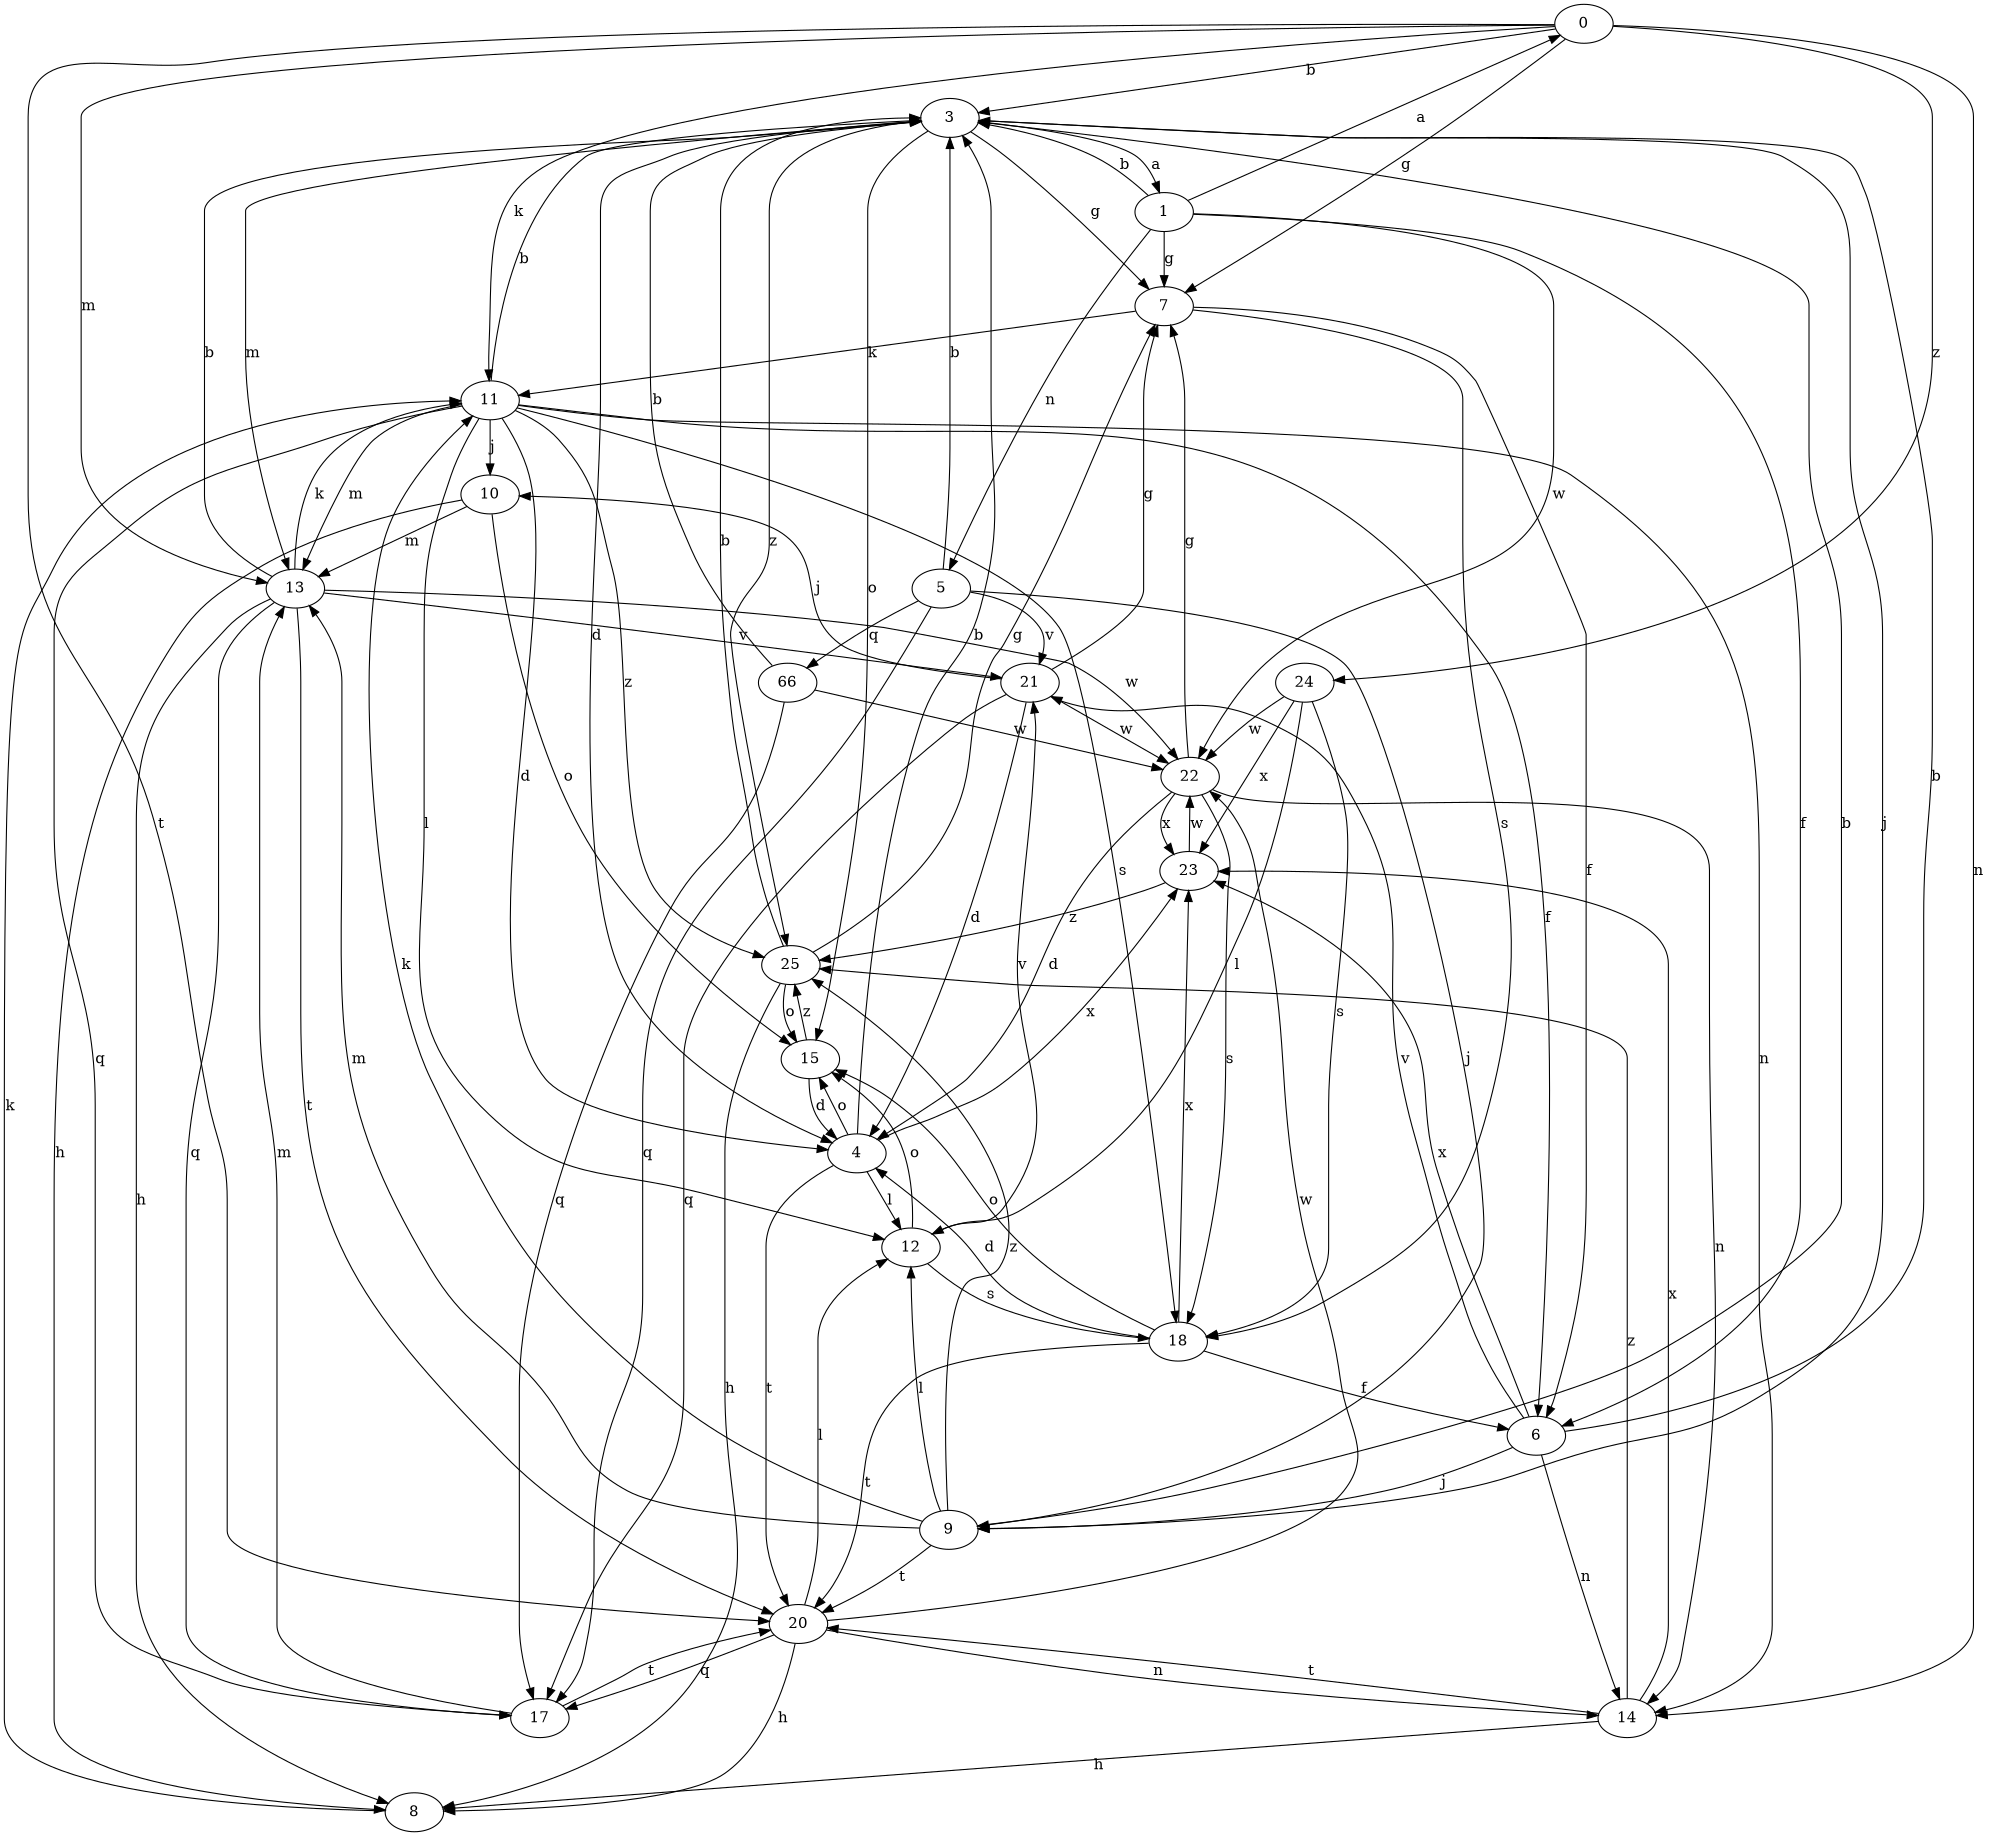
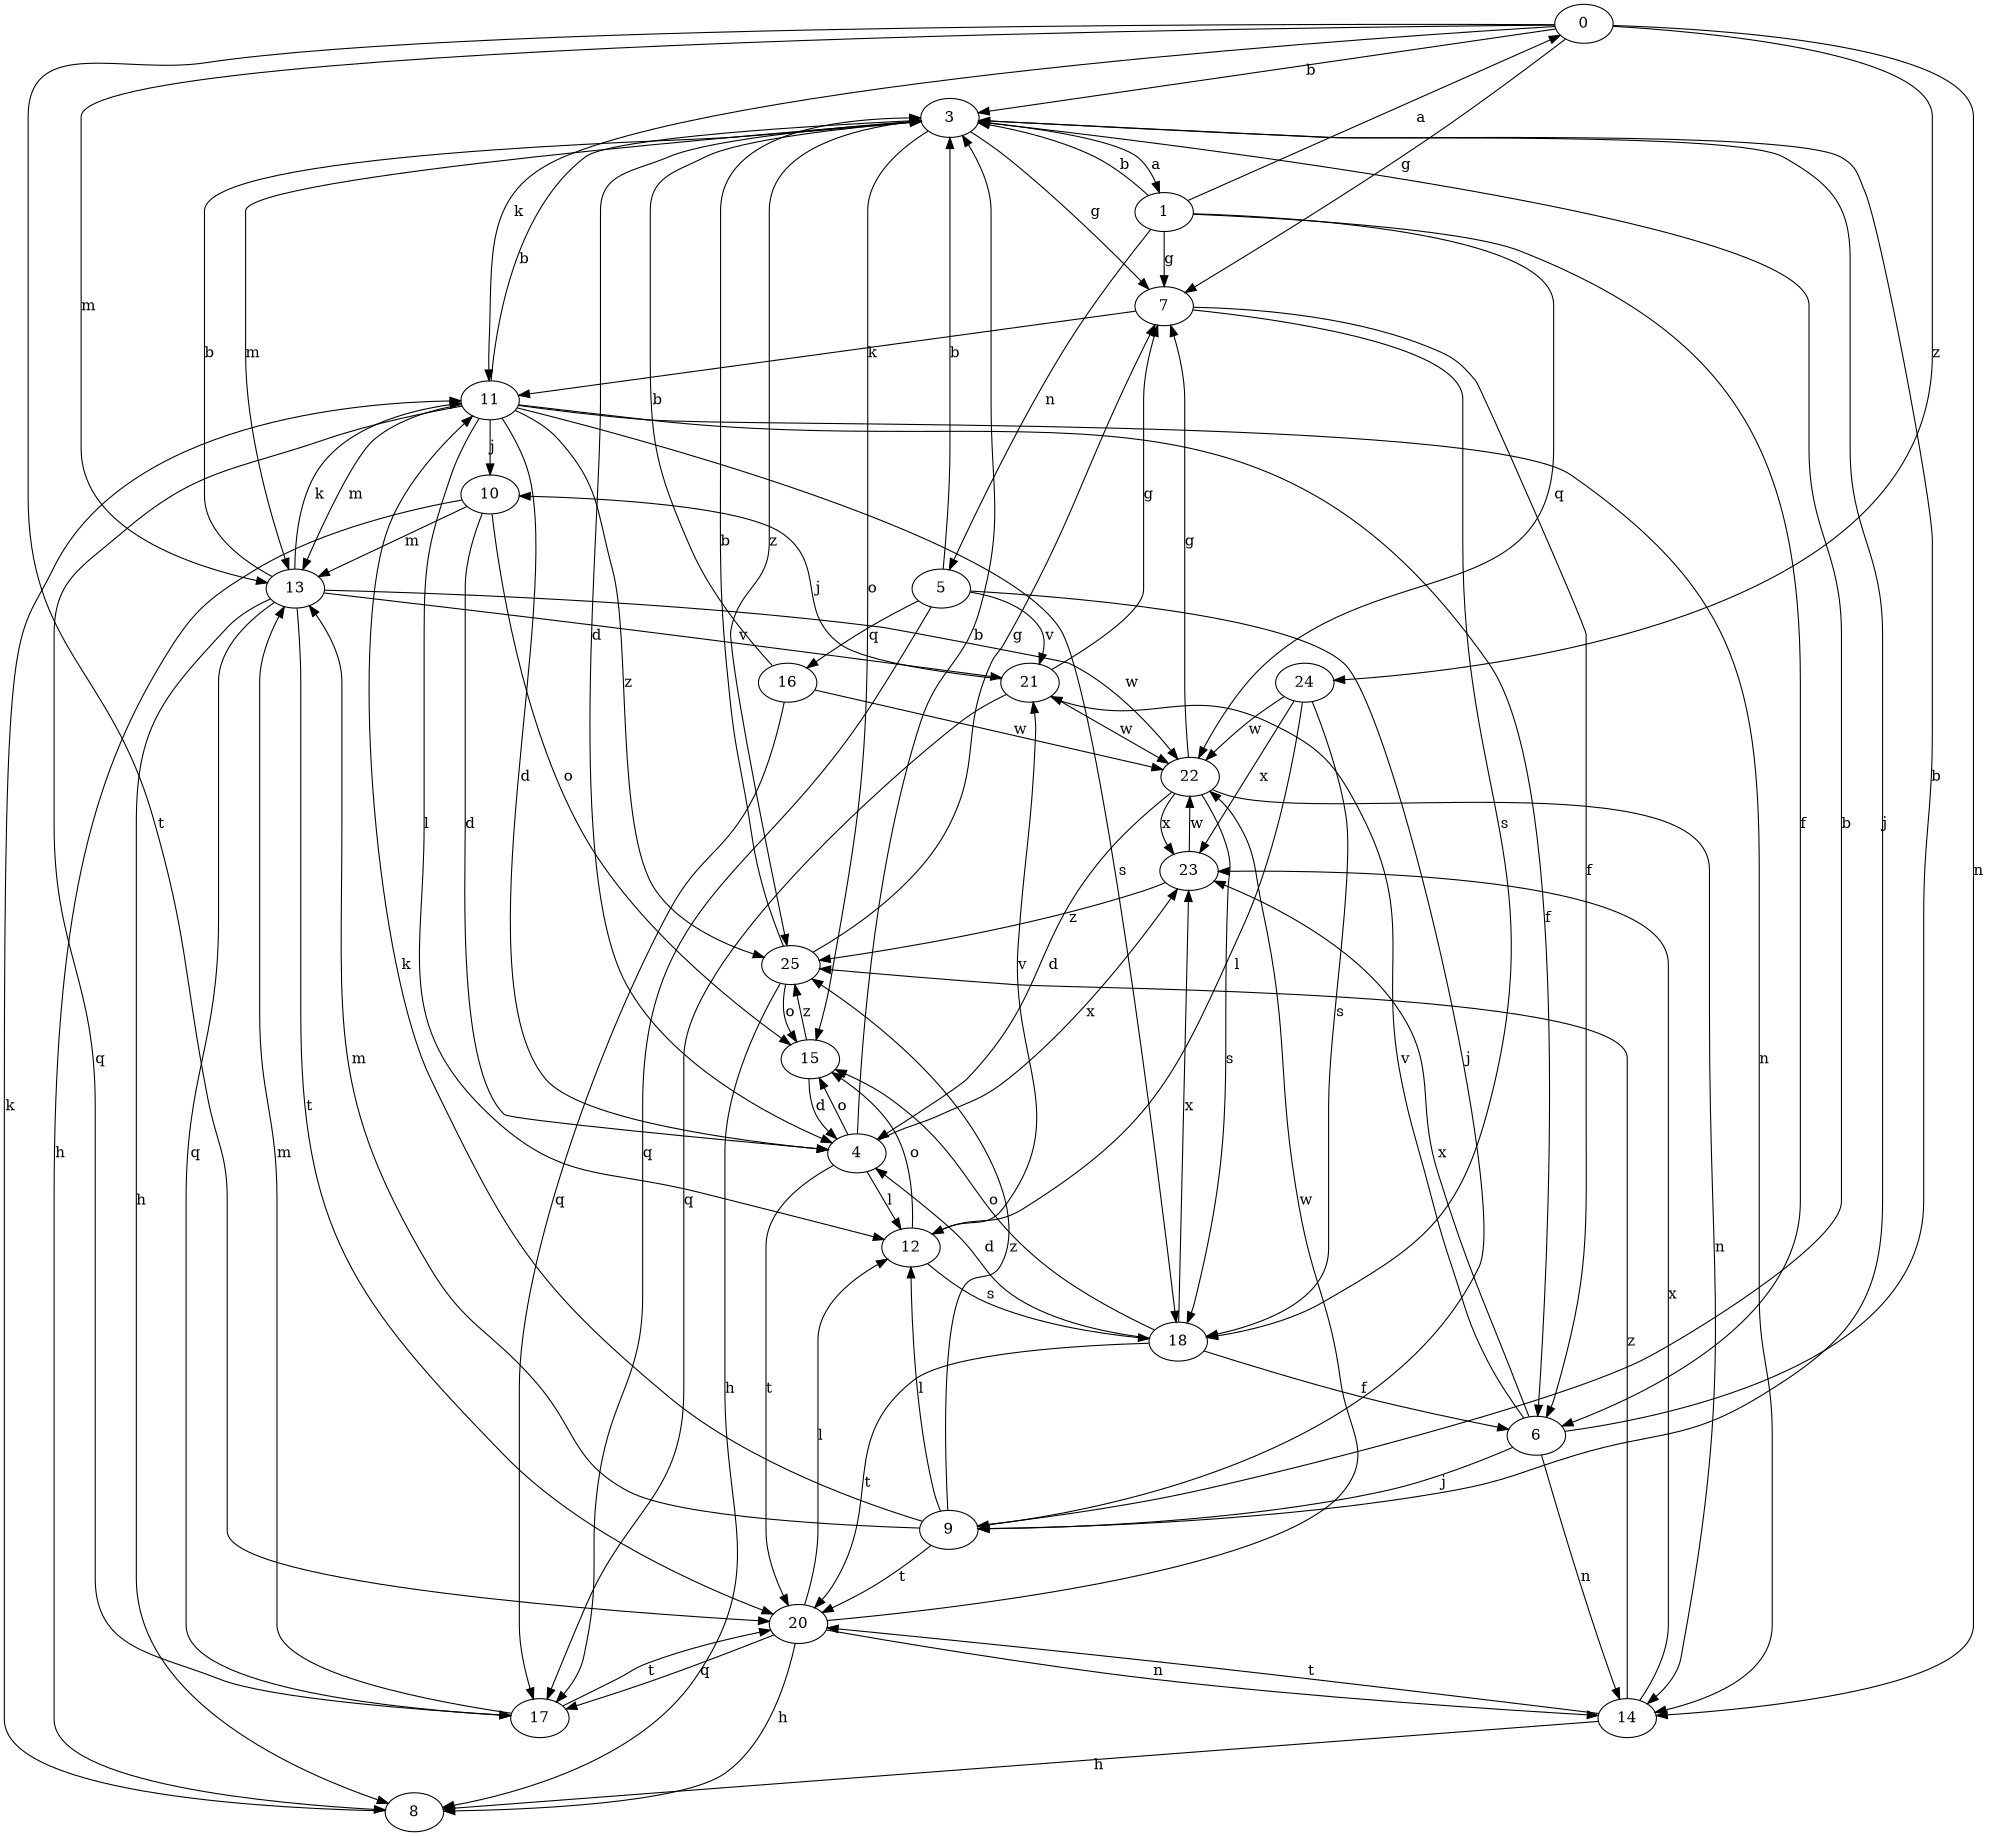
(1560, 494) -> (1560, 494)
(788, 683) -> (788, 683)
(966, 920) -> (467, 974)
